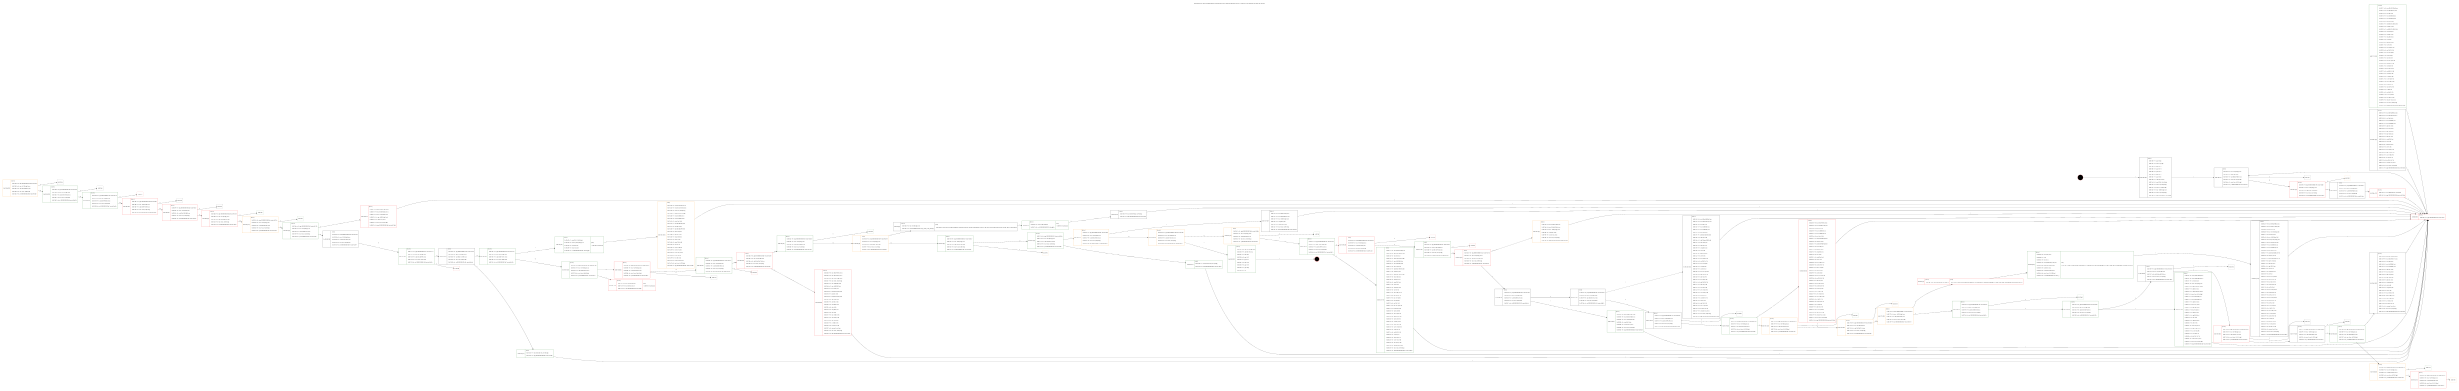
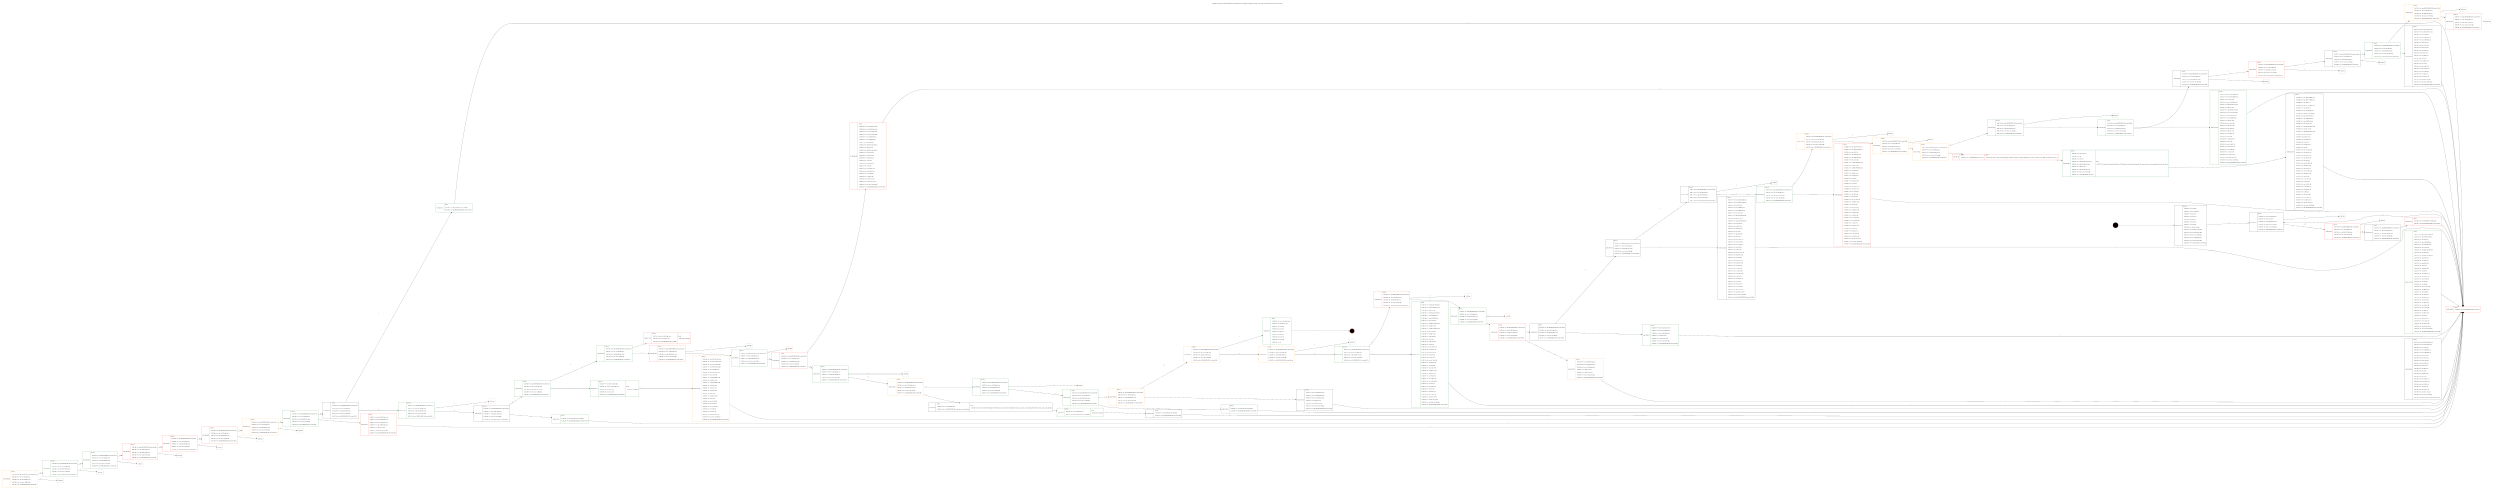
none -> (454, 208)
